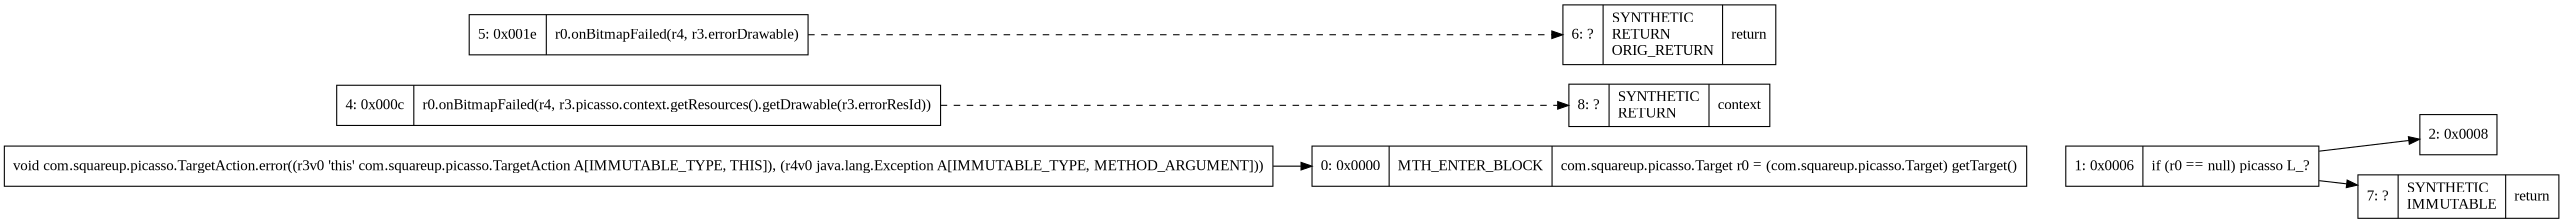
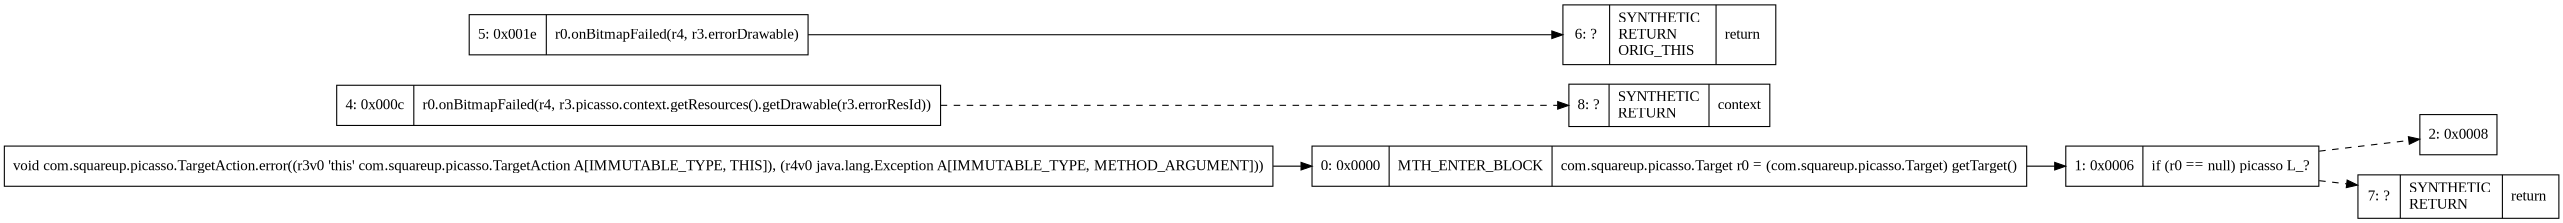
(1180, 35) -> (1180, 35)
(1663, 51) -> (1656, 51)
(2364, 146) -> (2364, 146)
none -> (2041, 166)
(2333, 182) -> (2333, 182)
(2452, 204) -> (2439, 204)
